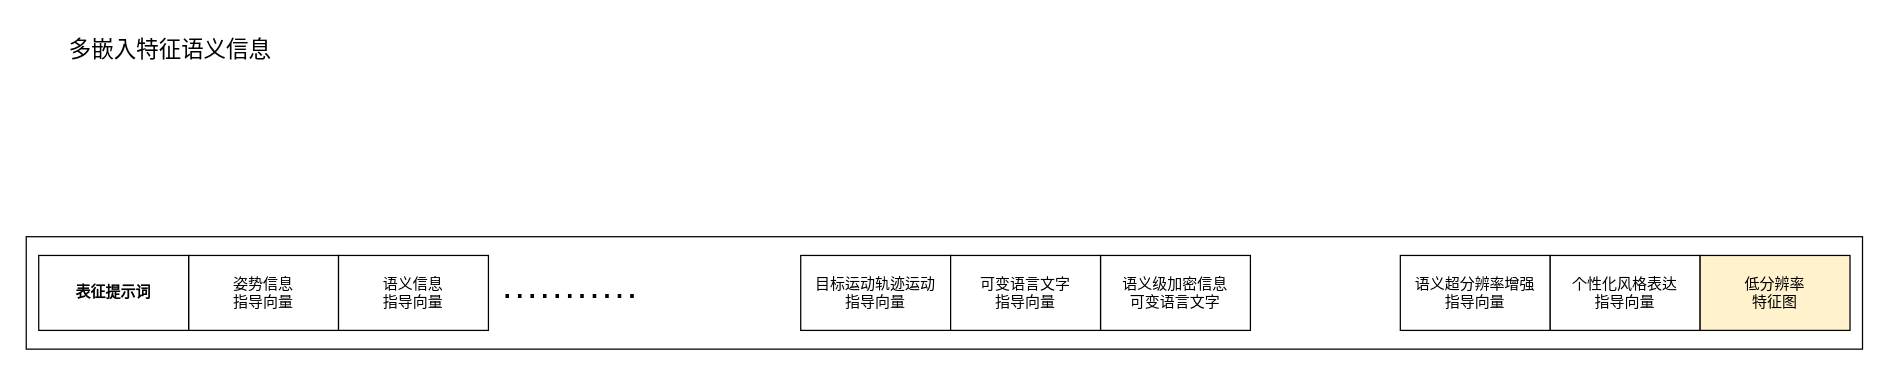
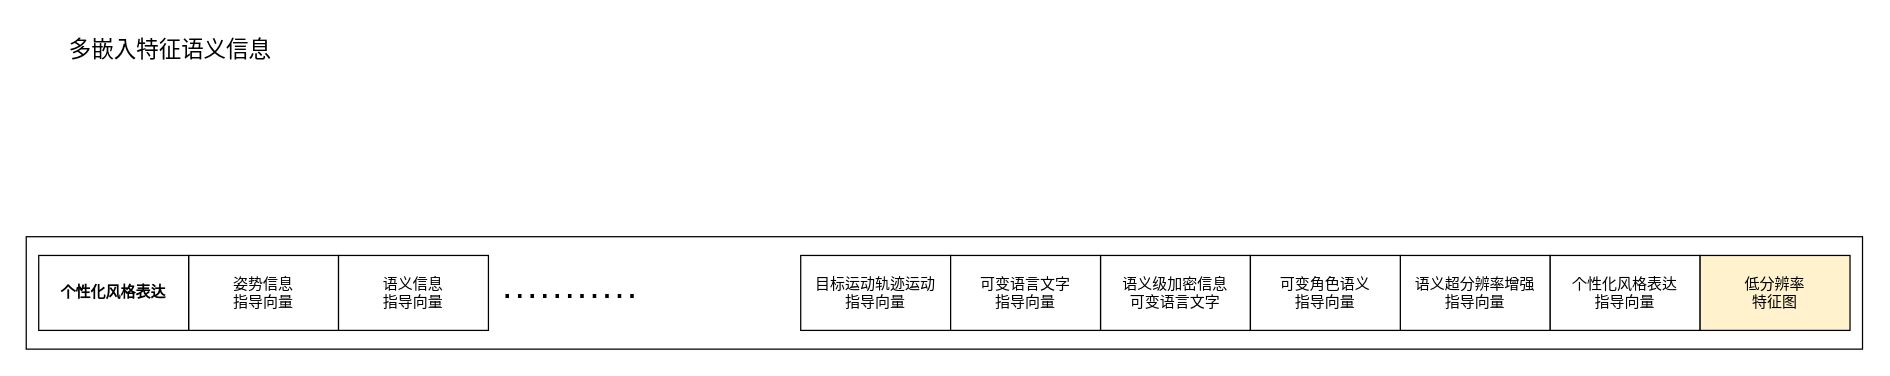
(113, 293) -> (113, 293)
none -> (1326, 293)
